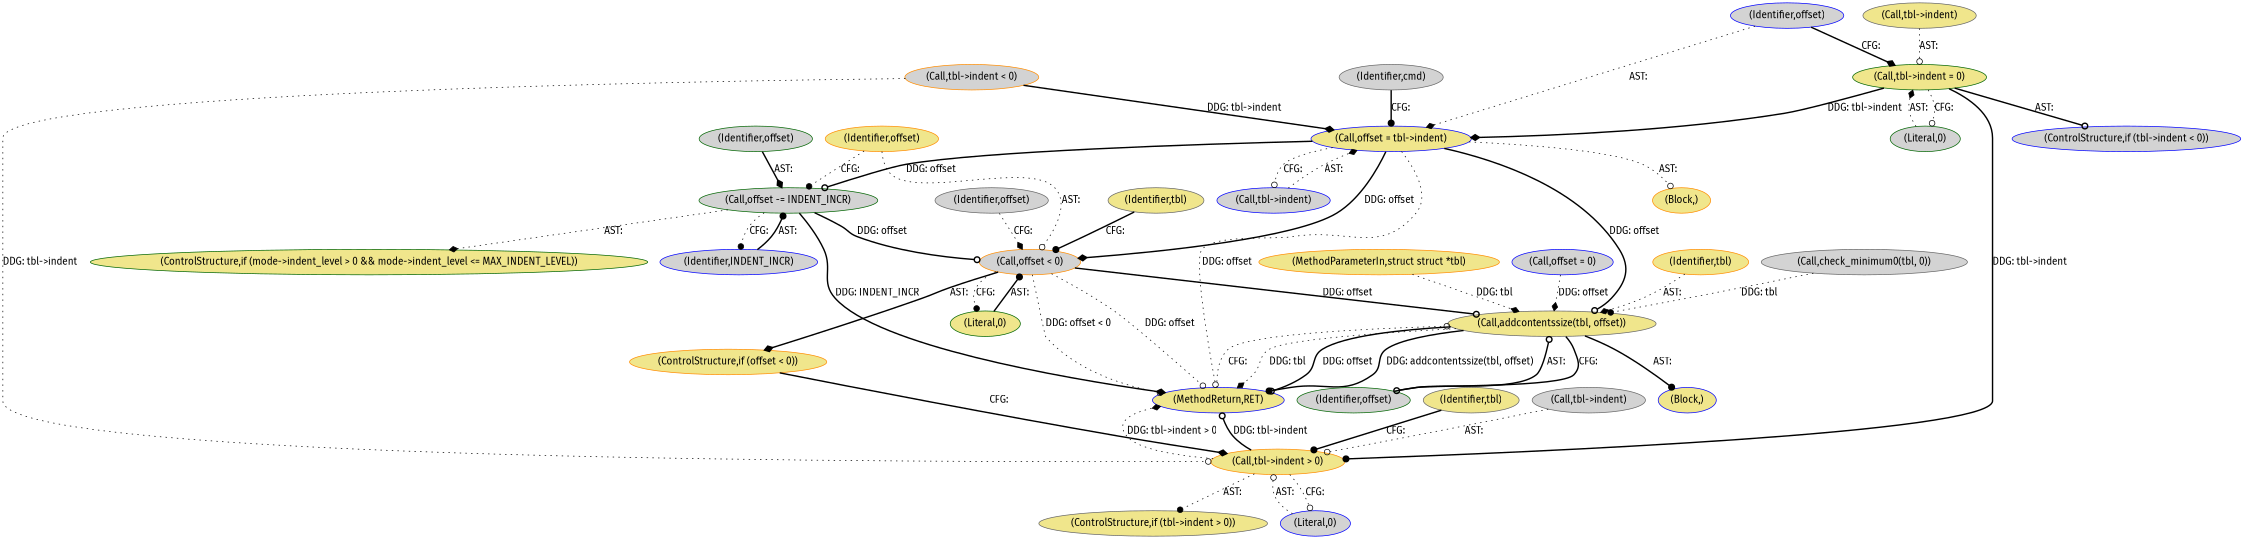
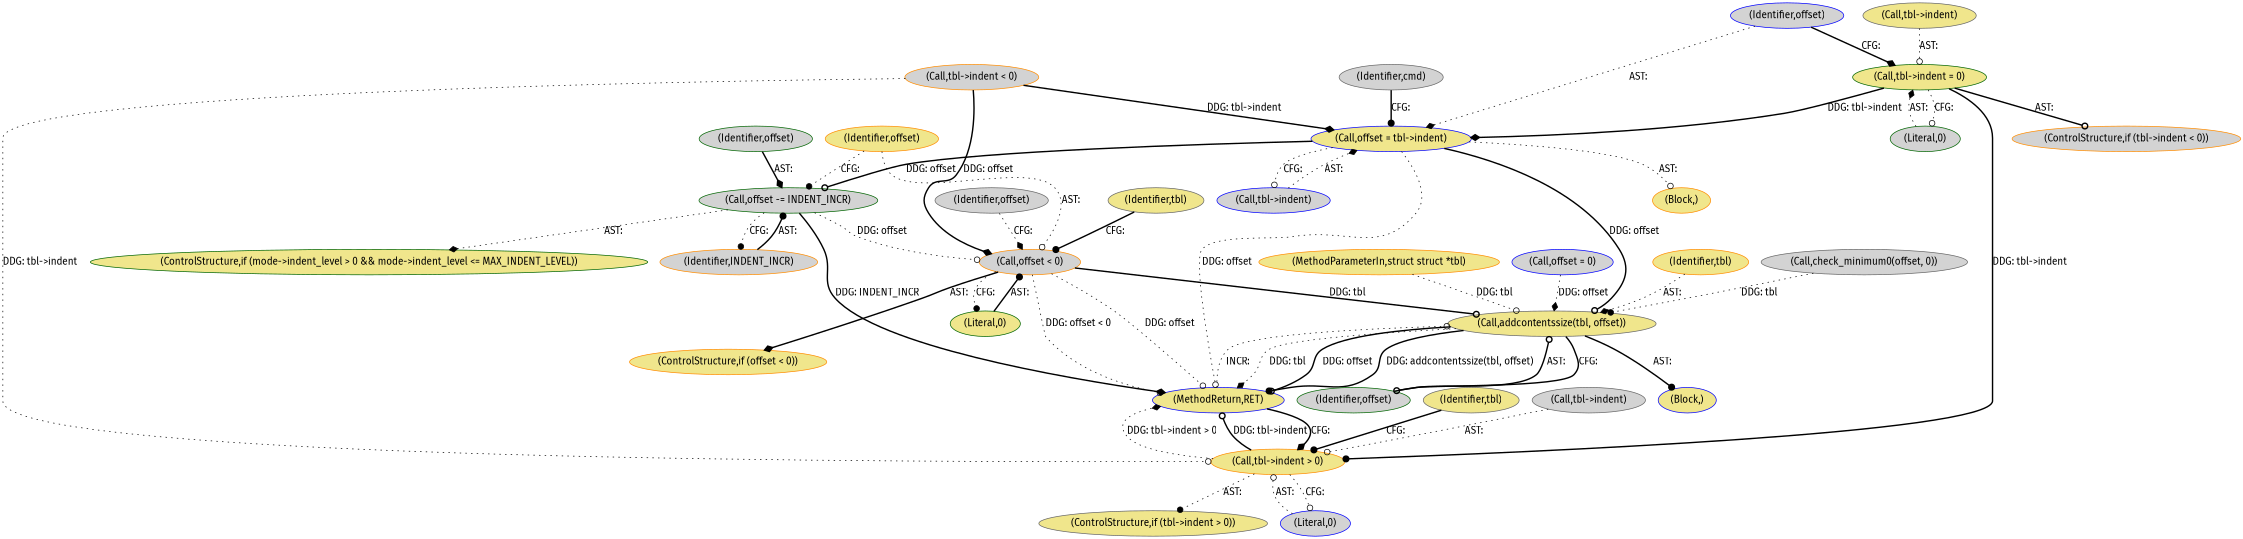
(2126, 139) -> (2126, 139)
(1278, 233) -> (954, 177)
(891, 247) -> (891, 247)
(739, 262) -> (739, 262)
(1864, 262) -> (1864, 262)
(1463, 292) -> (1463, 292)
(1348, 293) -> (1348, 293)
(1239, 362) -> (1239, 362)
(999, 415) -> (1298, 419)
